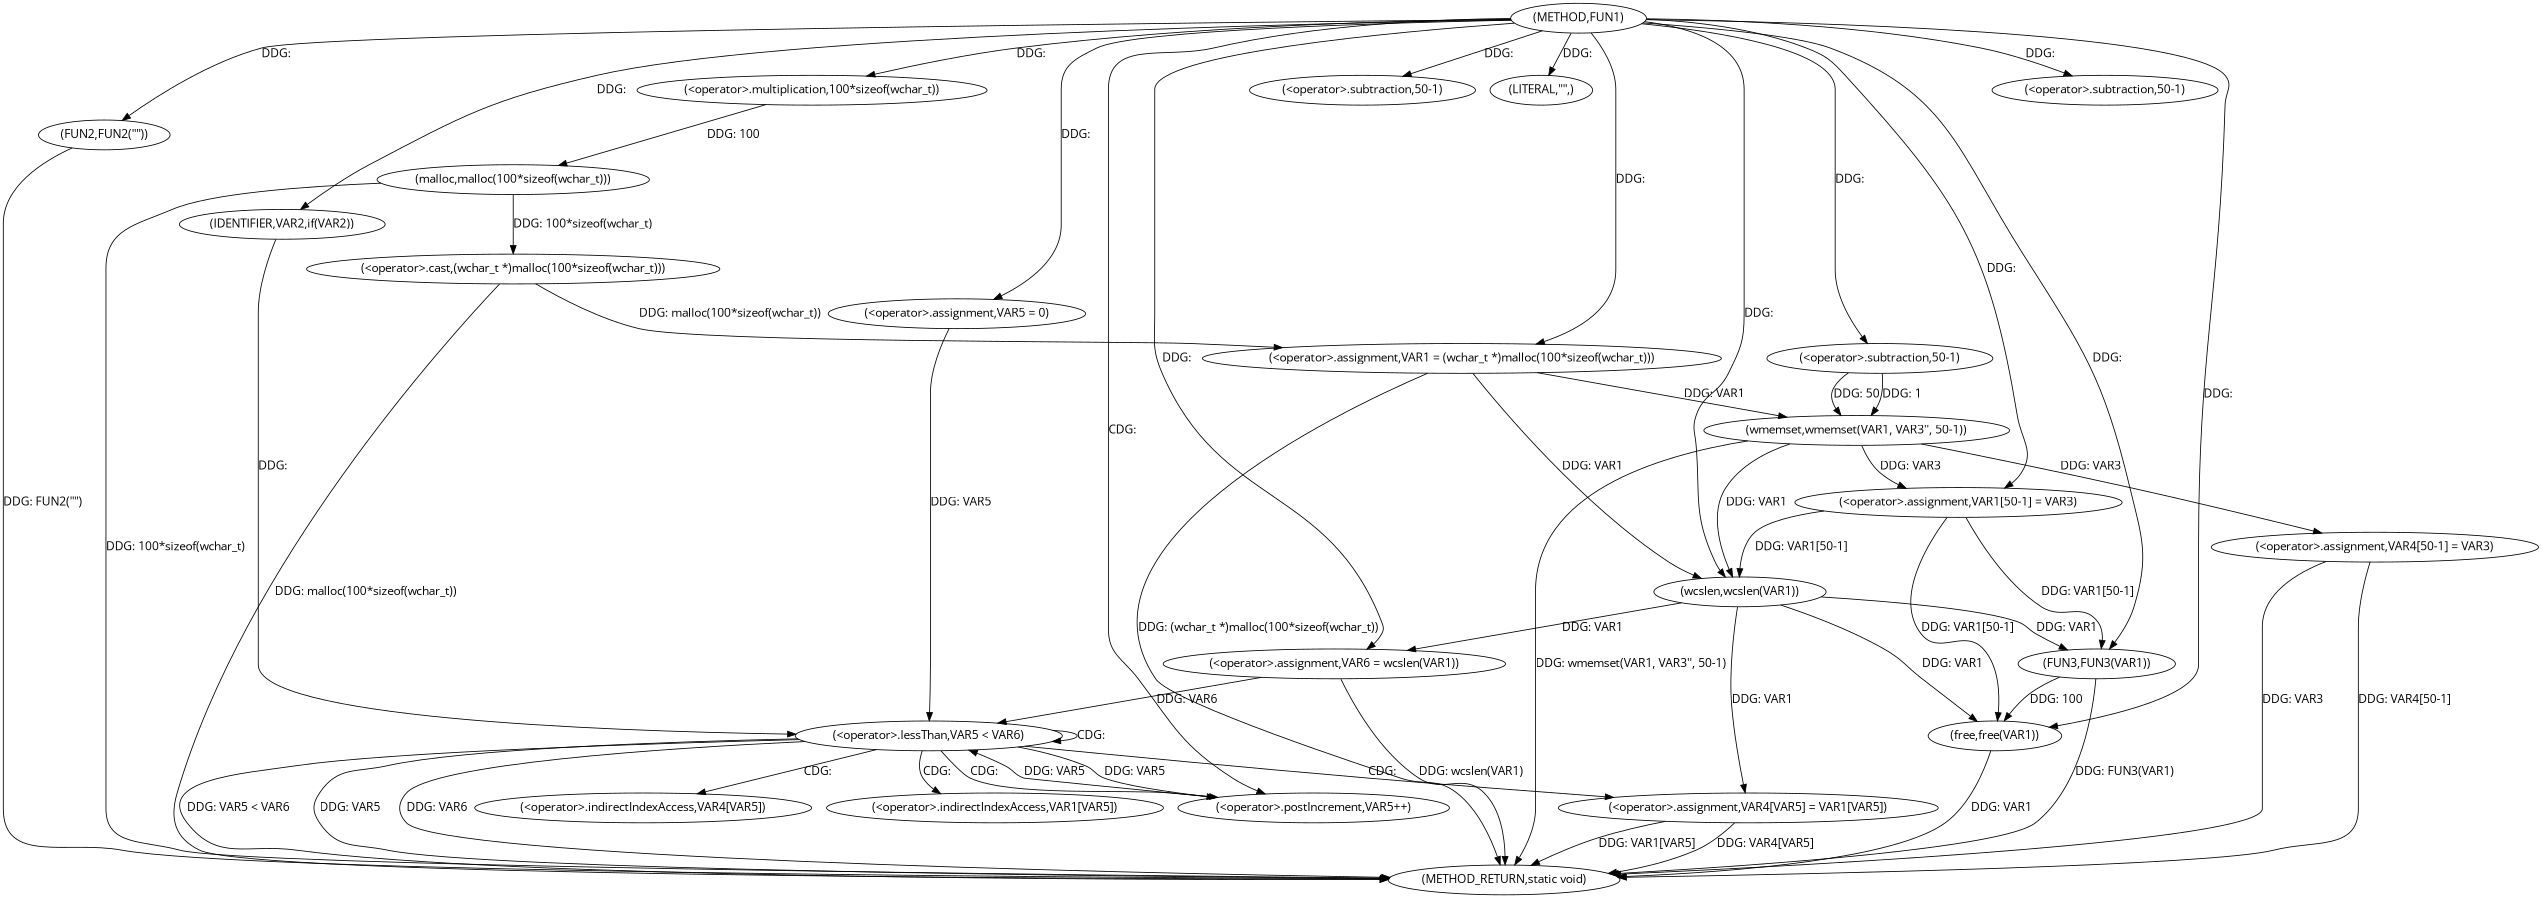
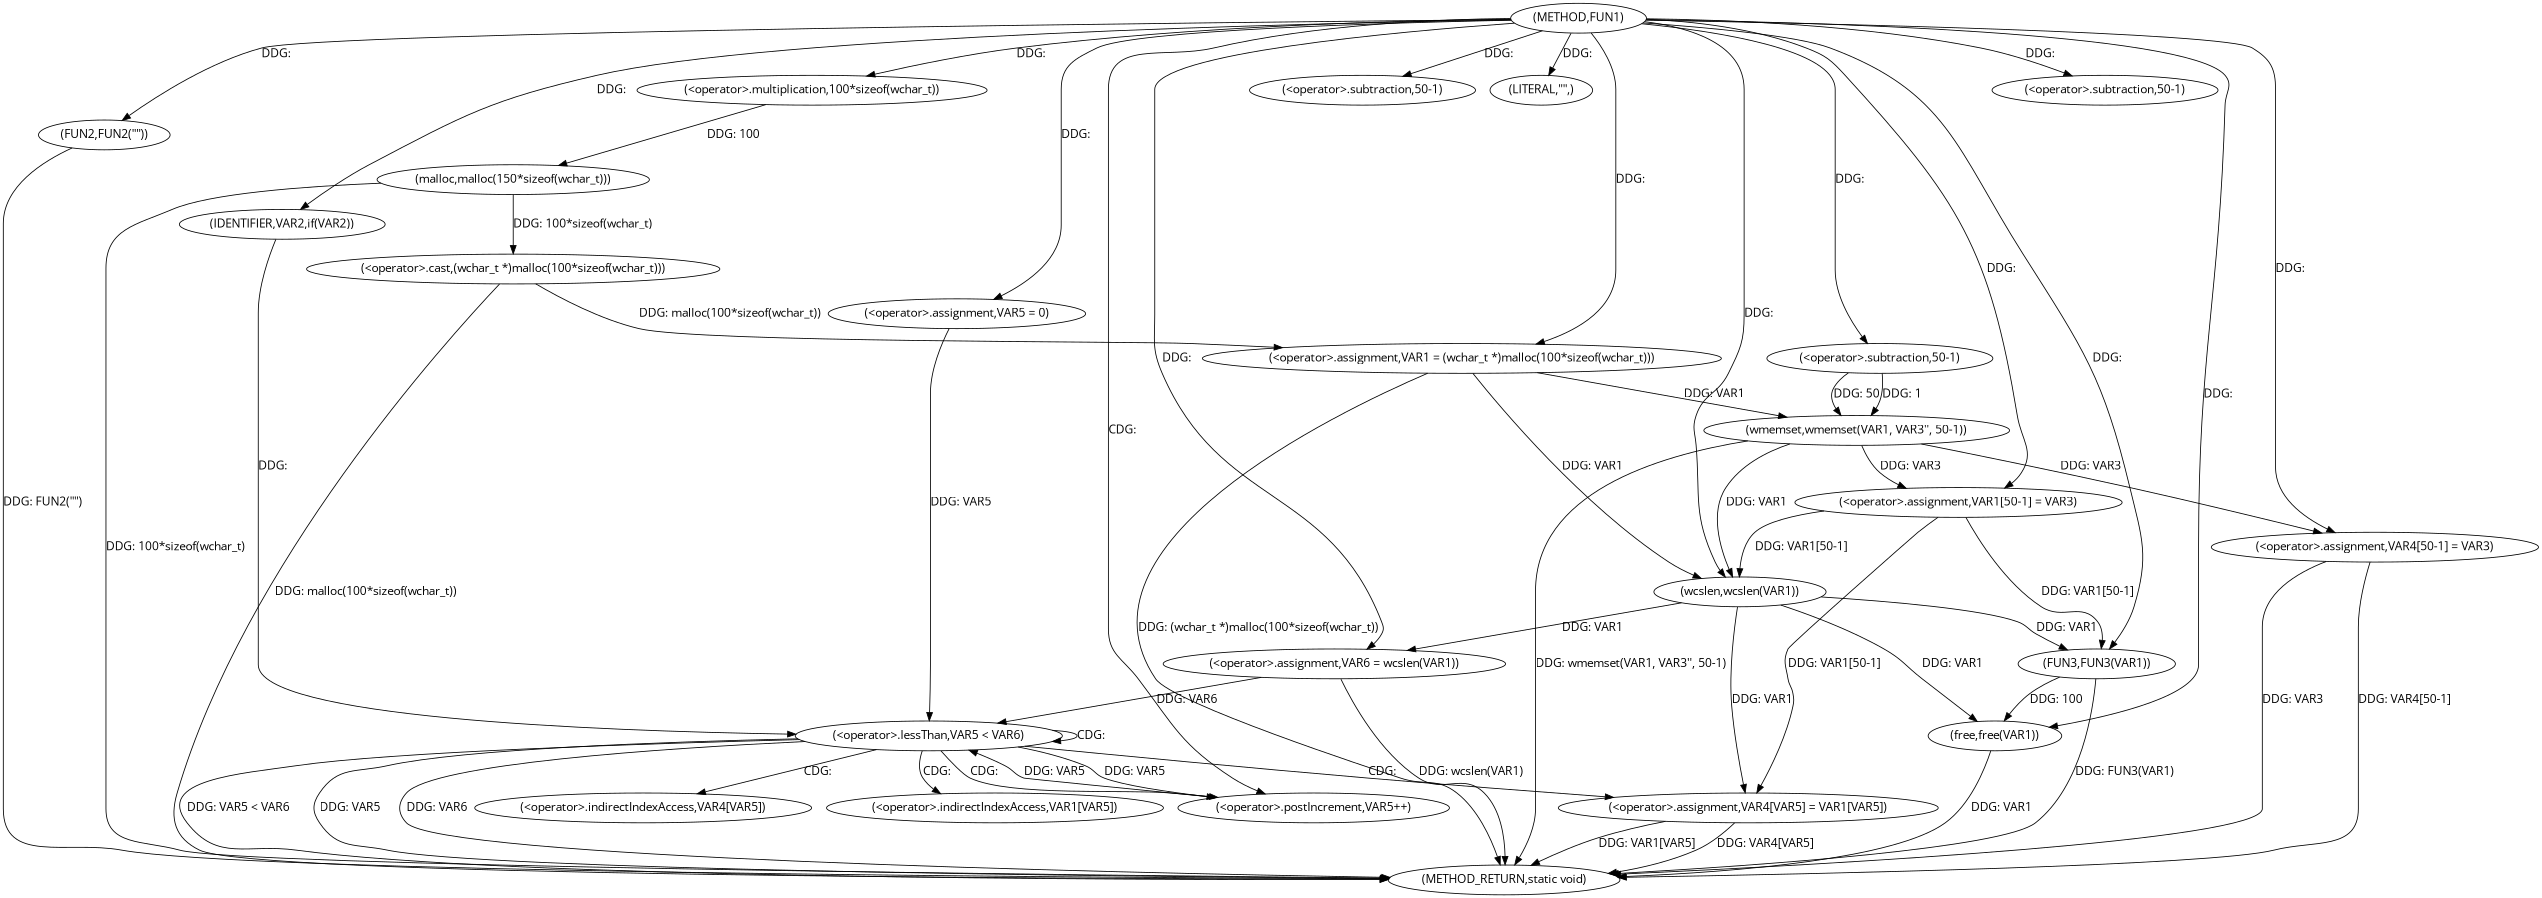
none -> (2206, 41)
(513, 180) -> (513, 180)
(1924, 636) -> (1808, 630)
